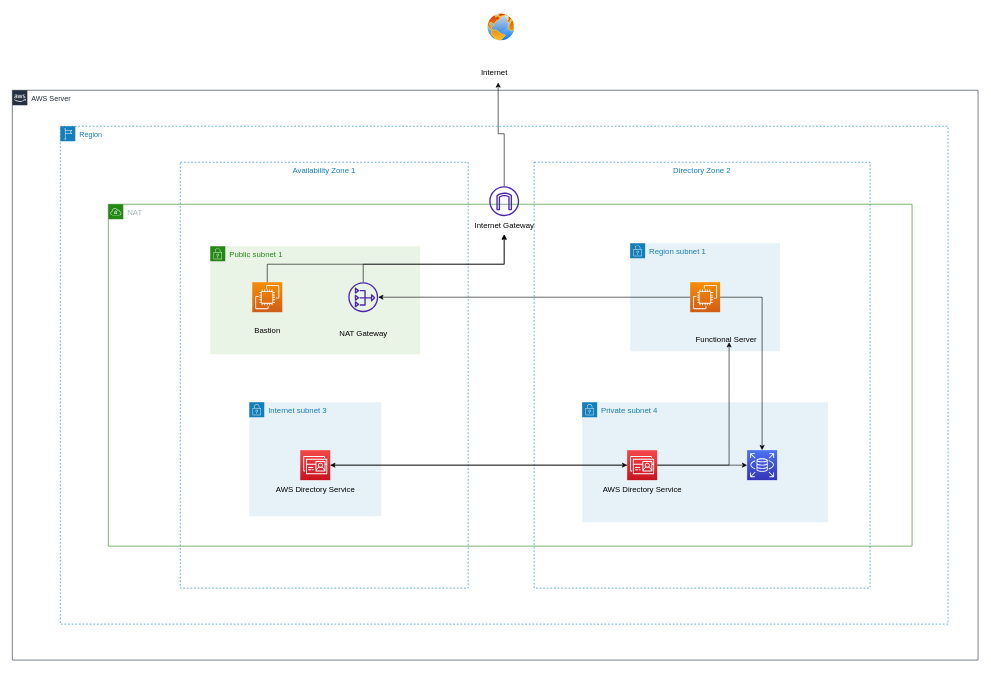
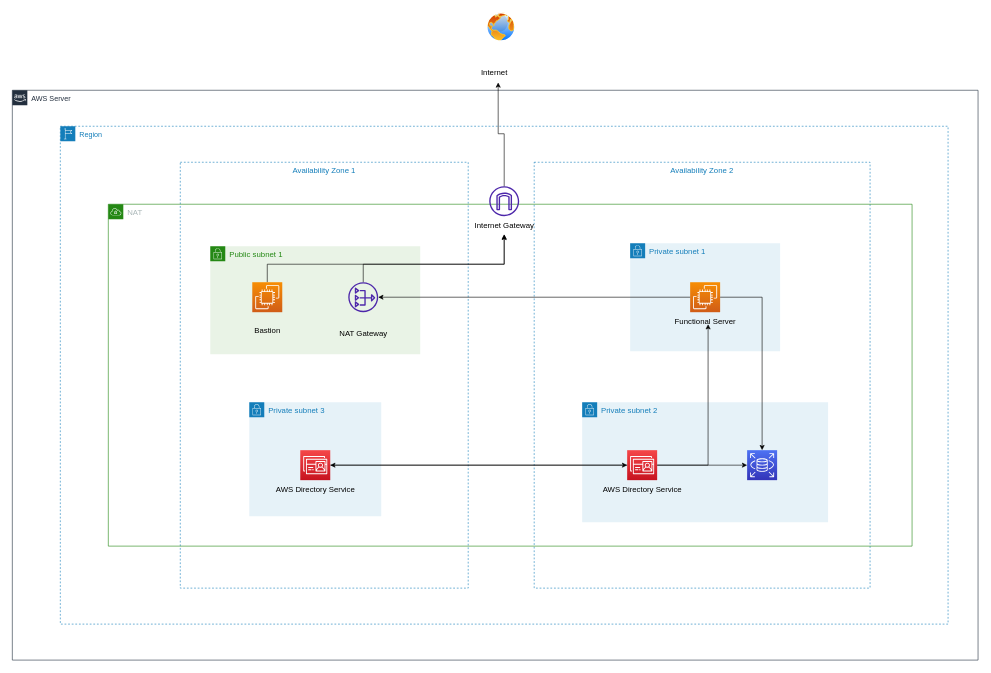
(702, 171) -> (702, 171)
(677, 252) -> (679, 252)
(726, 339) -> (705, 321)
(301, 411) -> (298, 411)
(631, 411) -> (631, 411)
